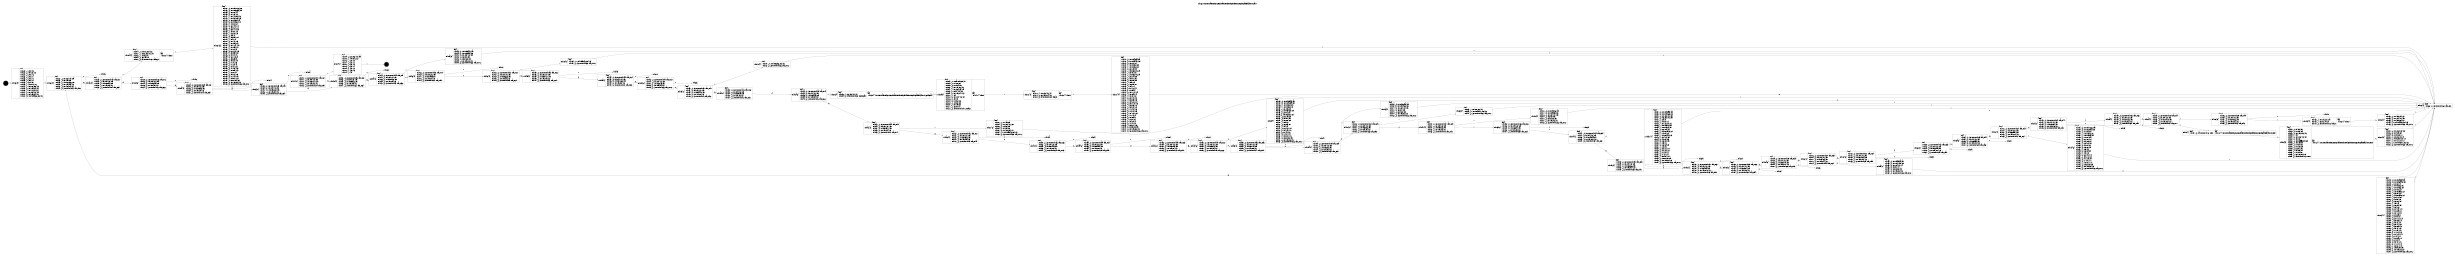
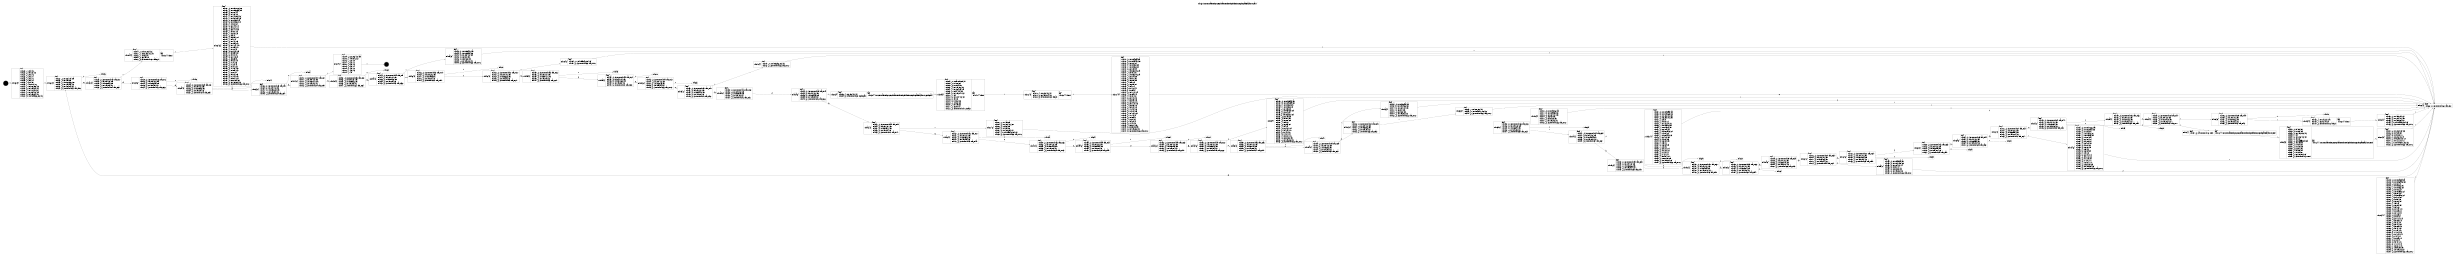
(309, 91) -> (288, 86)
(1436, 128) -> none
(1818, 168) -> none
